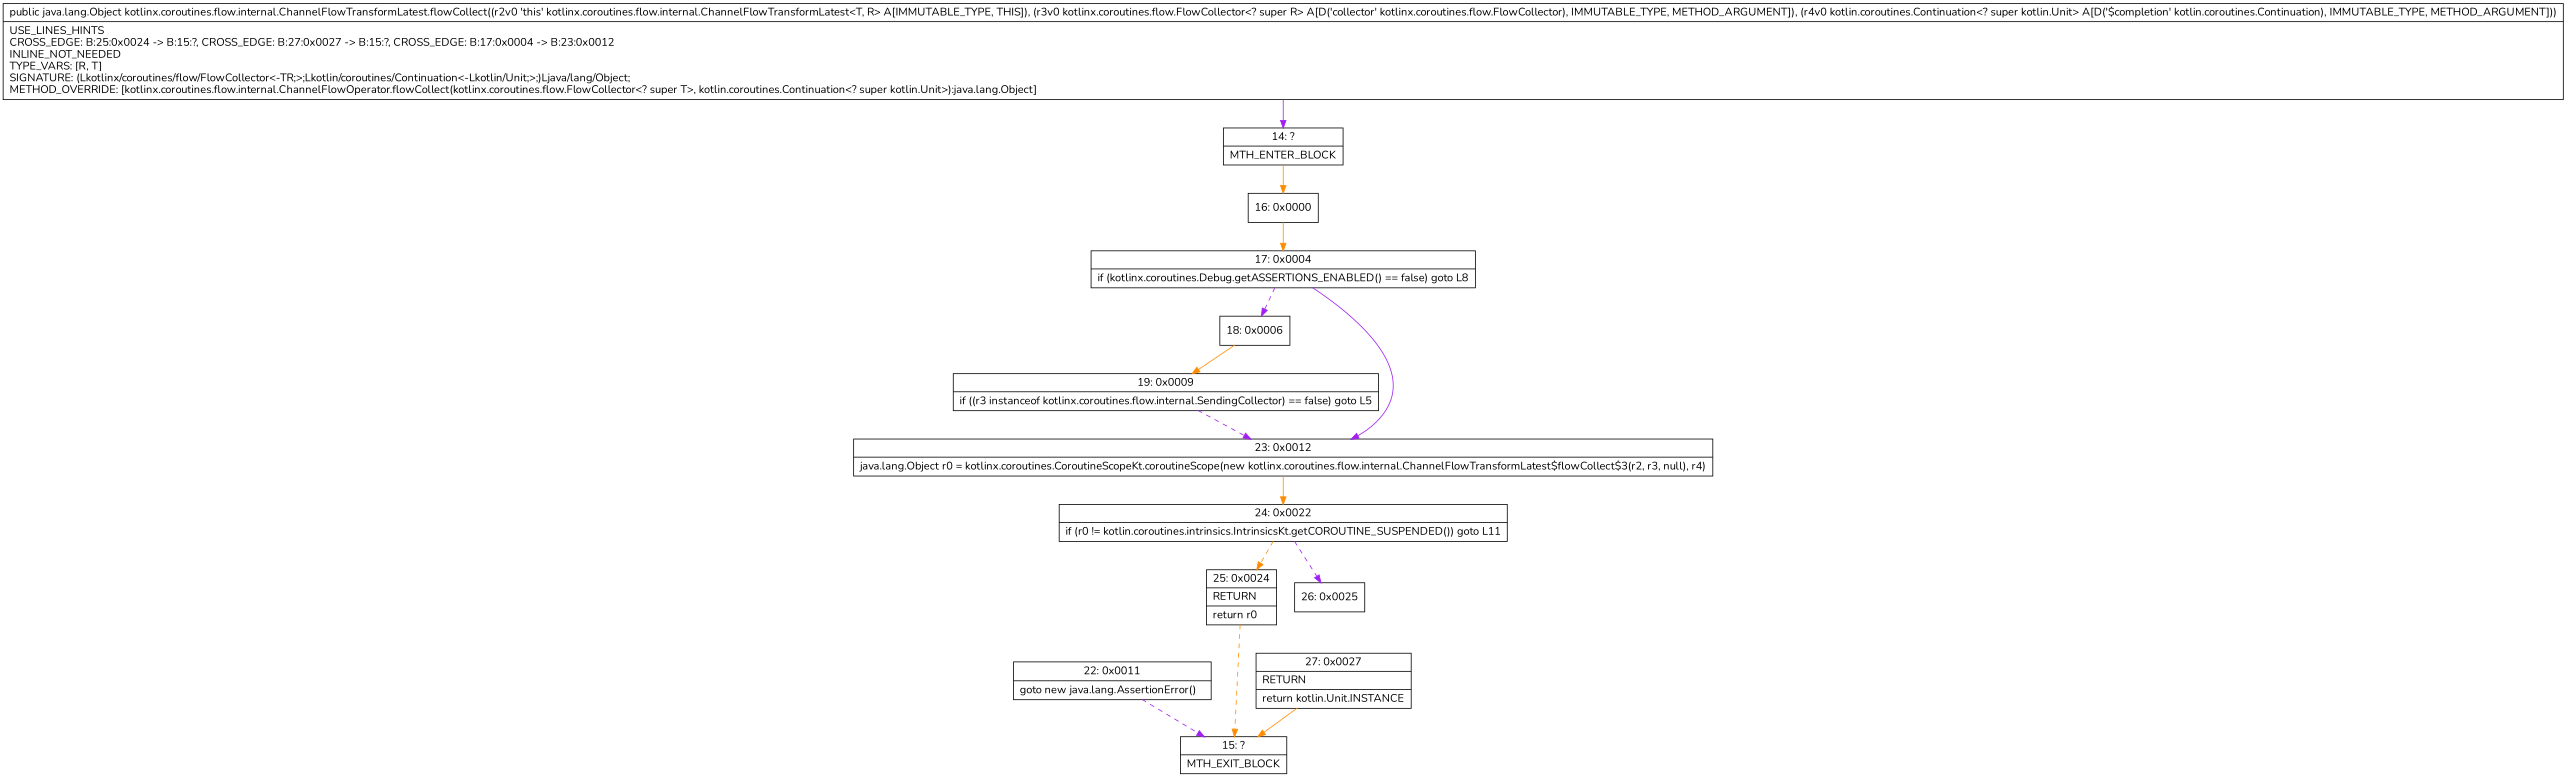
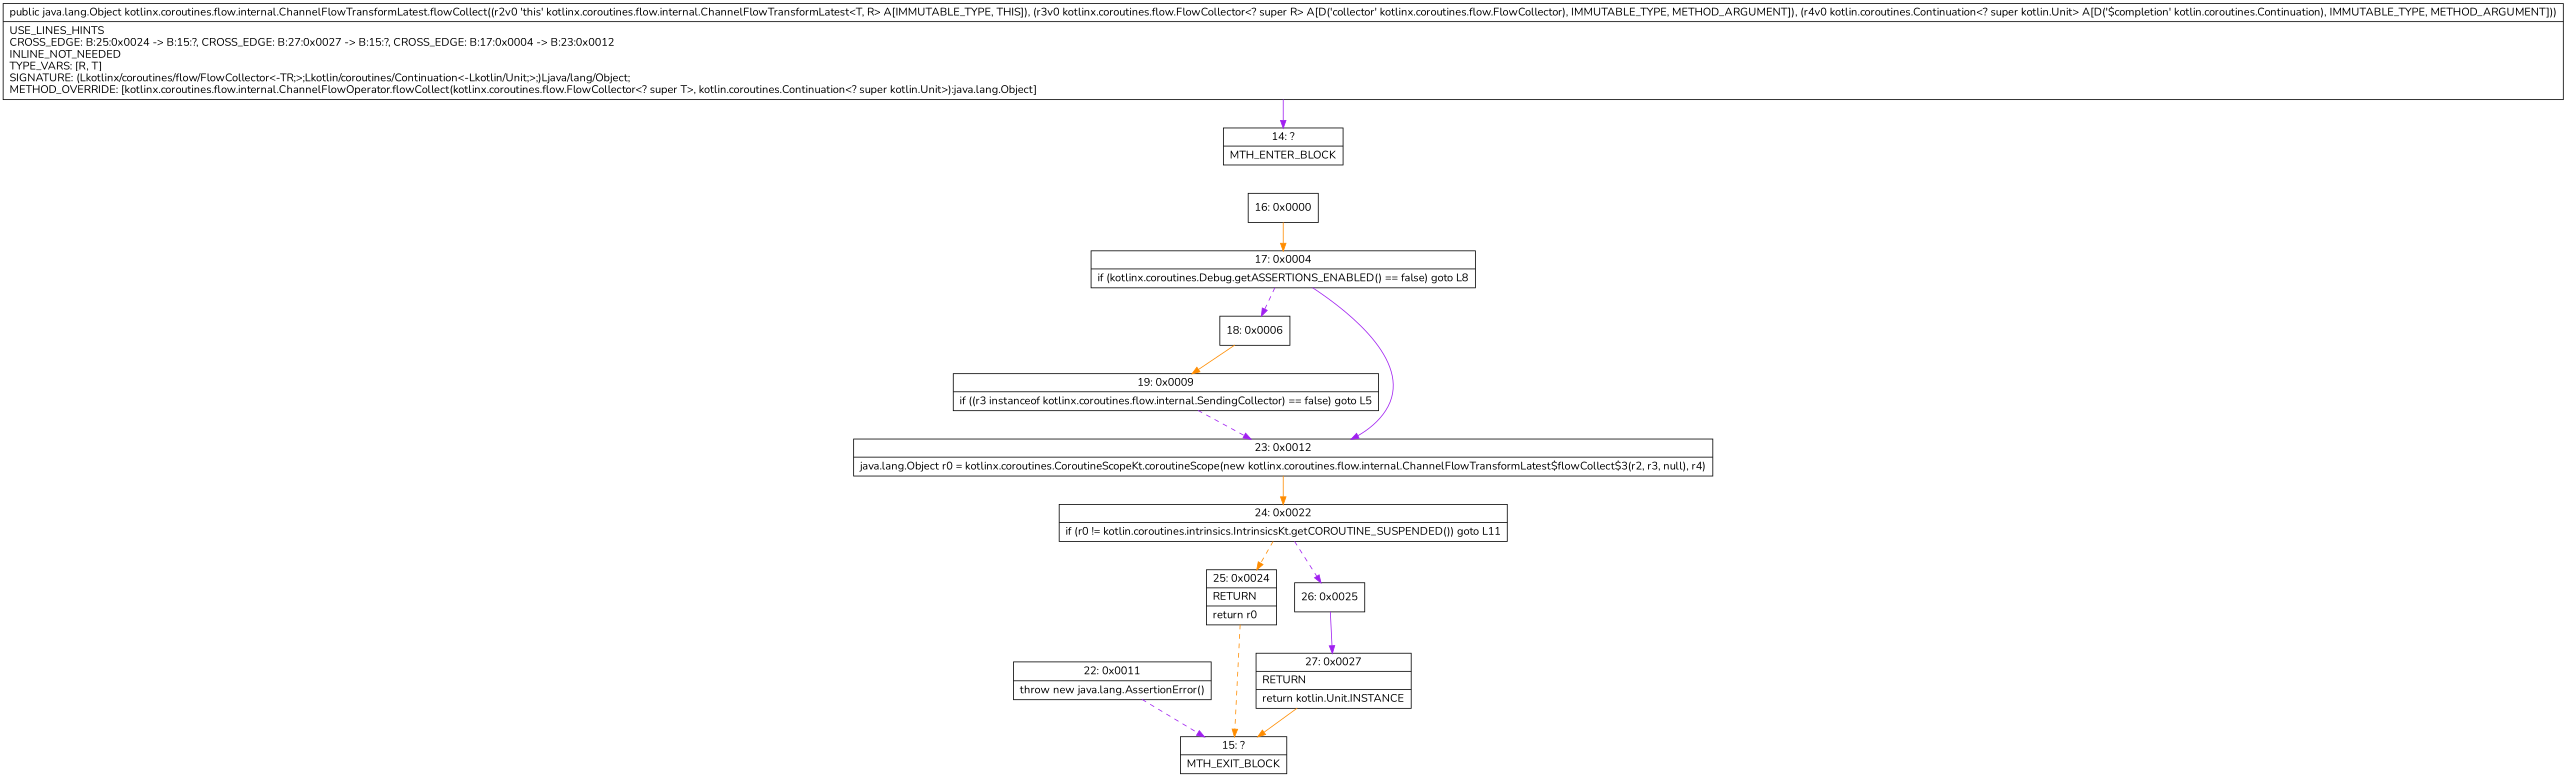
(1283, 175) -> none
none -> (1331, 629)
(1108, 690) -> (1112, 690)
